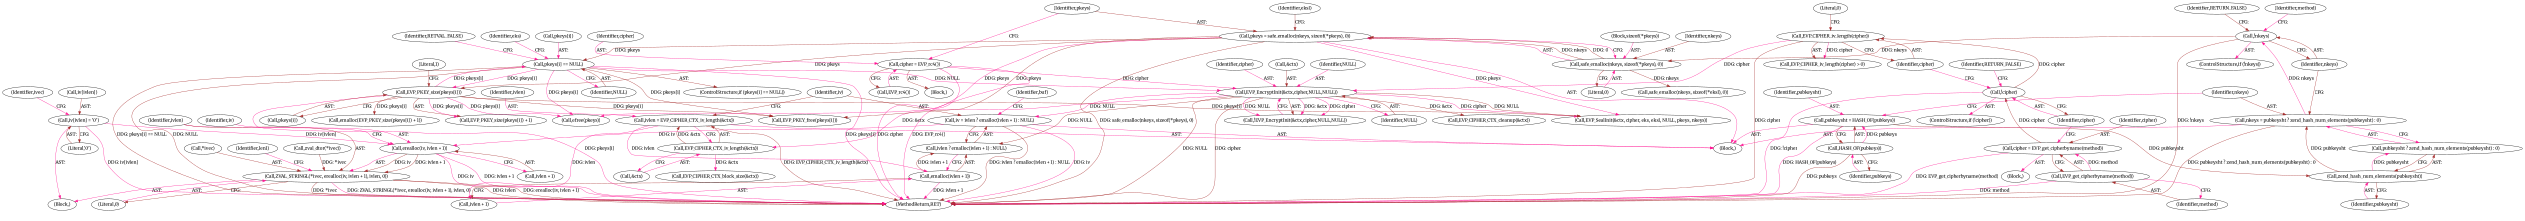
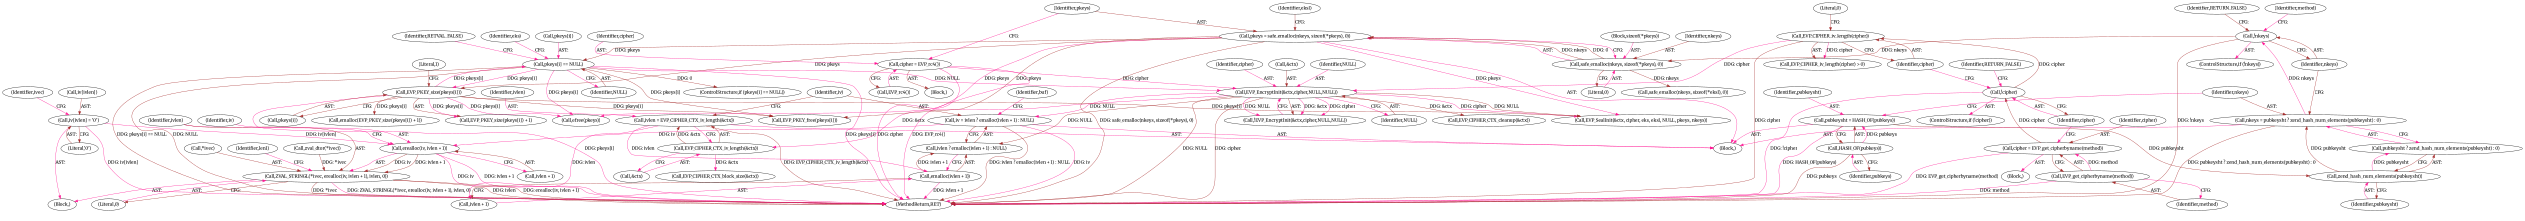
(685, 78) -> (685, 78)
